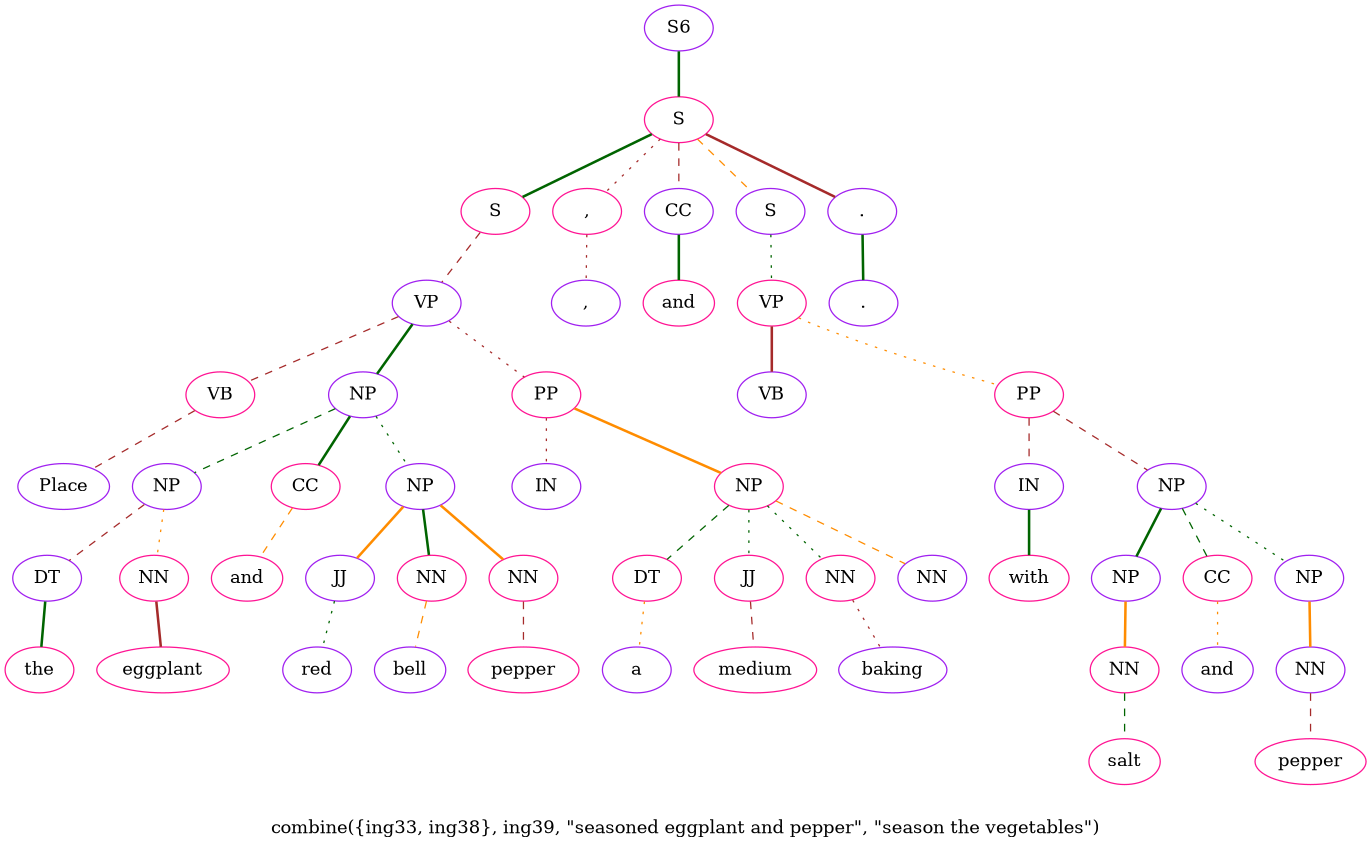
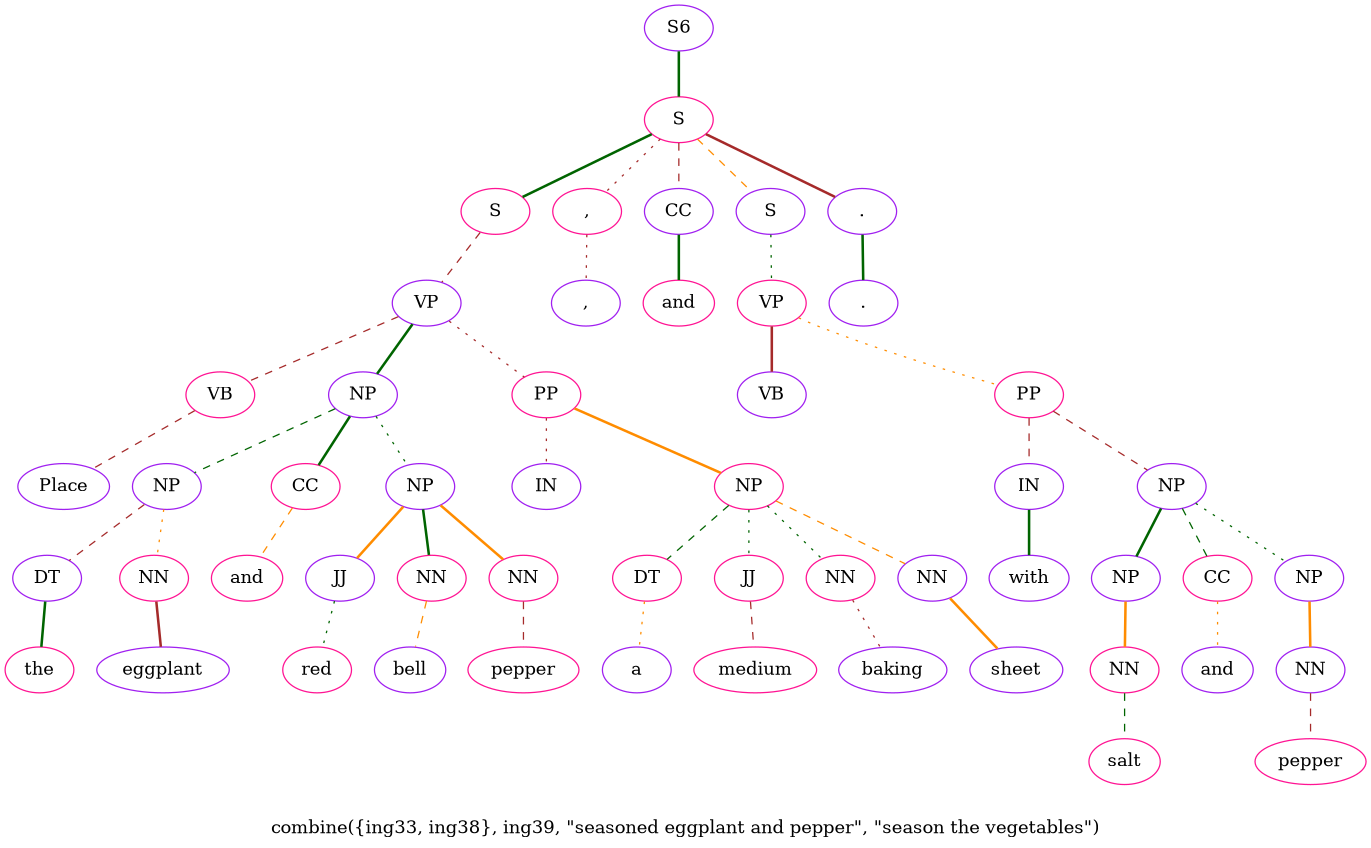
(1029, 578) -> (1029, 578)
(163, 670) -> (163, 670)
(317, 670) -> (317, 670)
none -> (1016, 670)
